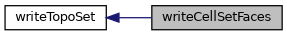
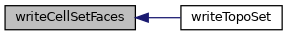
(135, 18) -> (164, 18)
